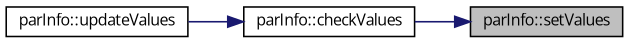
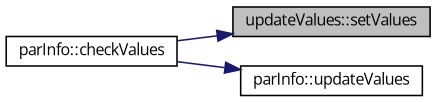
(208, 22) -> (201, 65)
(547, 22) -> (332, 22)
